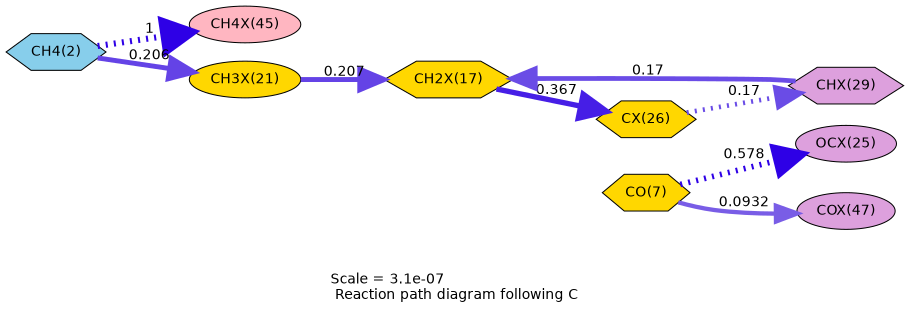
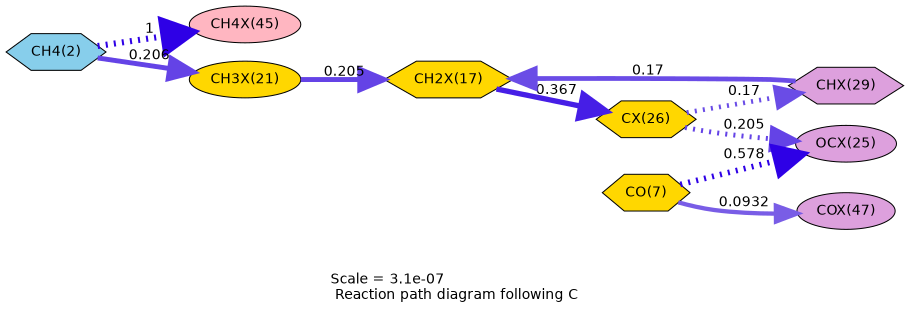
(343, 72) -> (343, 72)
none -> (728, 134)
